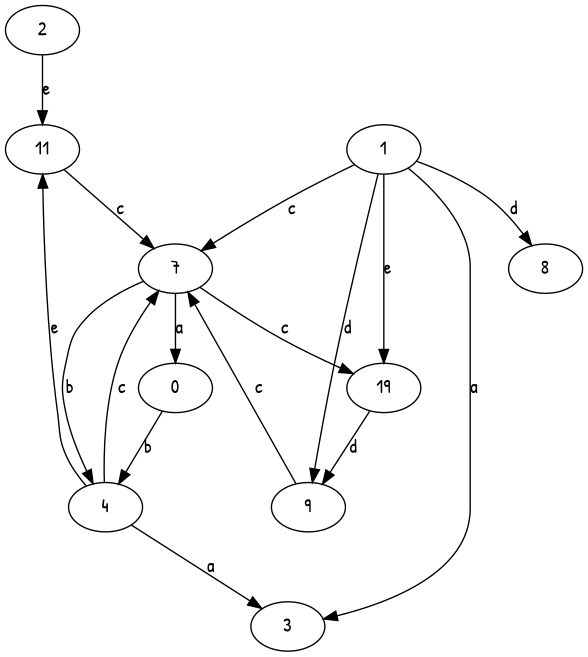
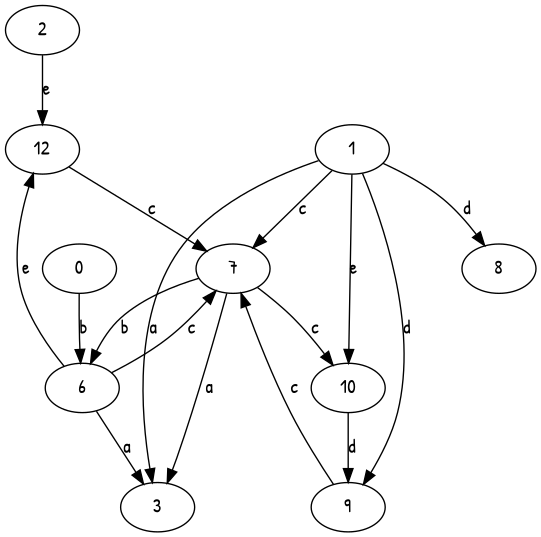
(42, 149) -> (42, 149)
(175, 321) -> (201, 382)
(384, 388) -> (348, 388)
(106, 507) -> (82, 388)
